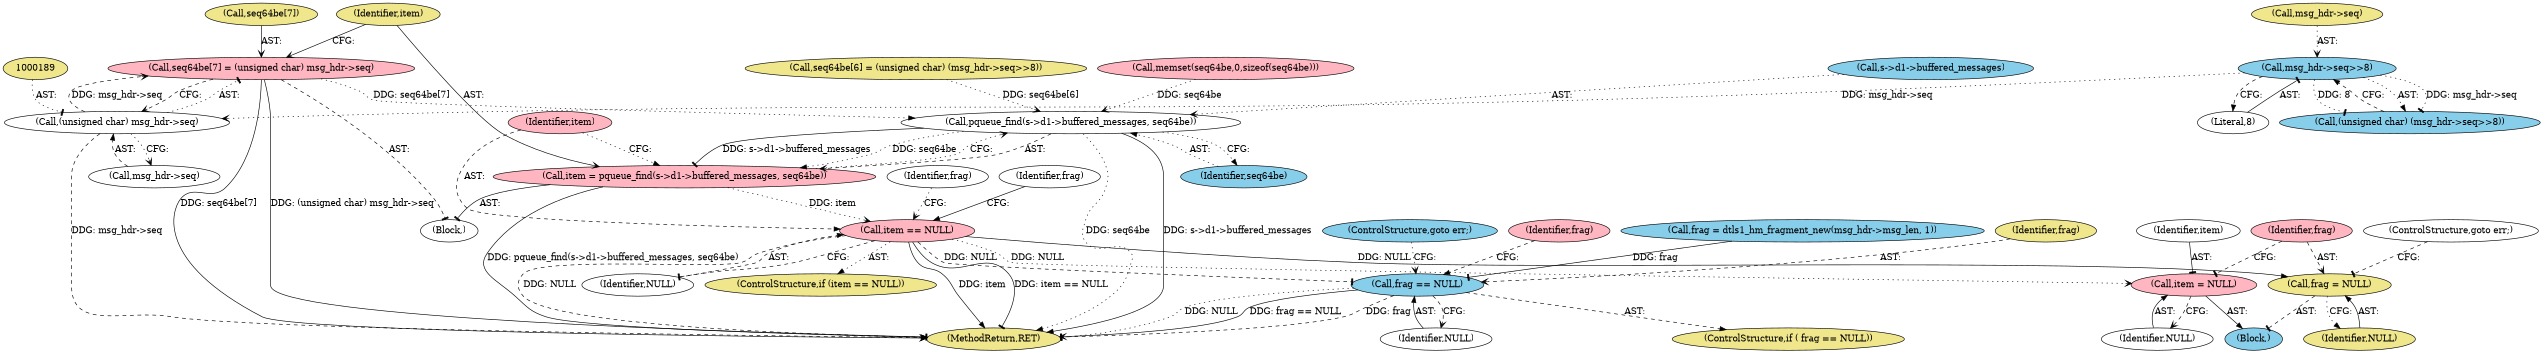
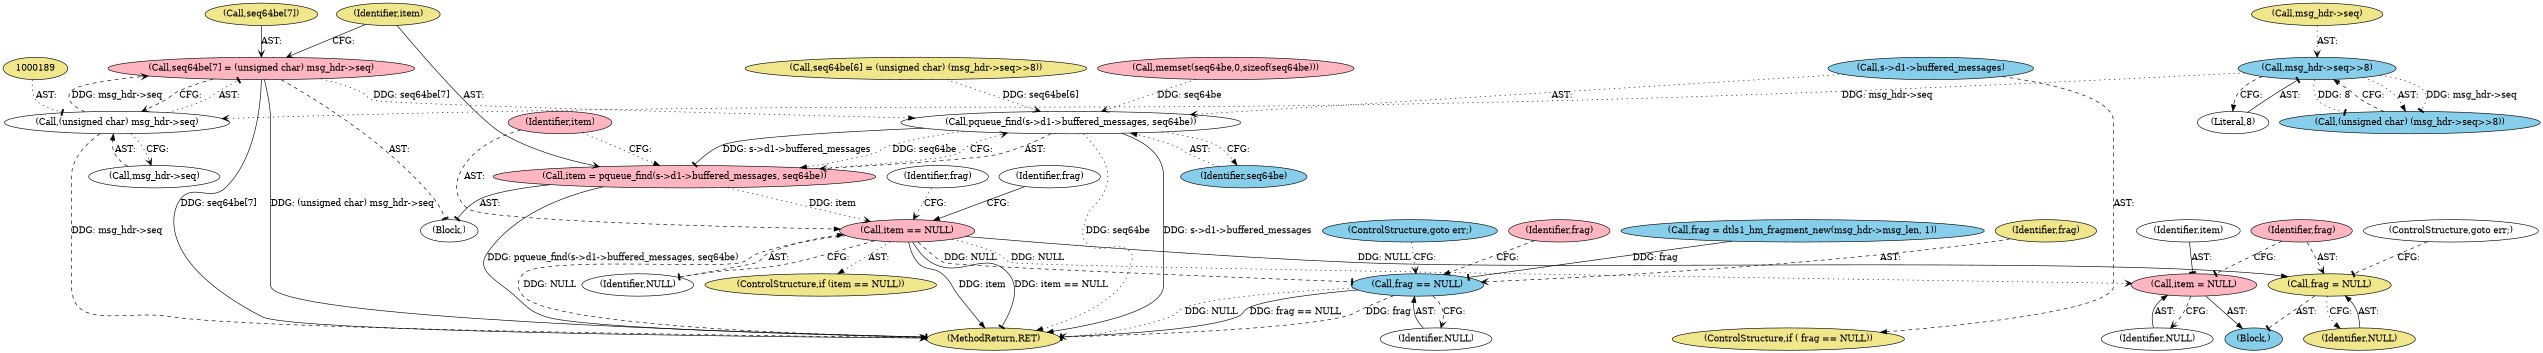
(1593, 311) -> (2114, 259)
